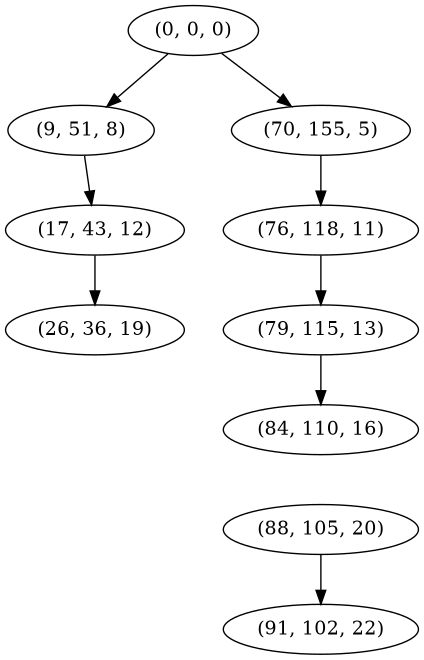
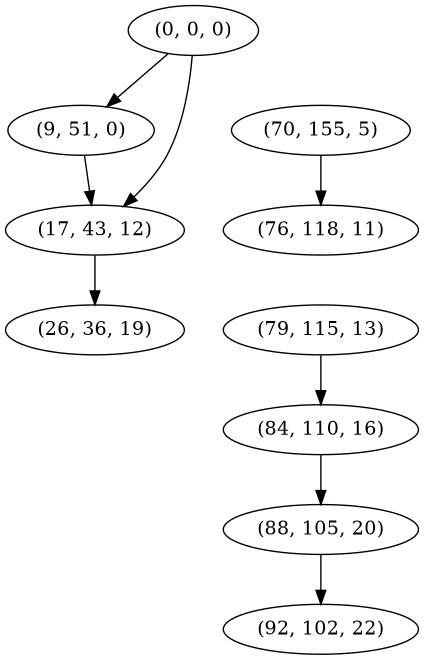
(251, 76) -> (177, 132)
(81, 130) -> (81, 130)
(321, 273) -> none
none -> (321, 473)
(321, 629) -> (321, 629)
